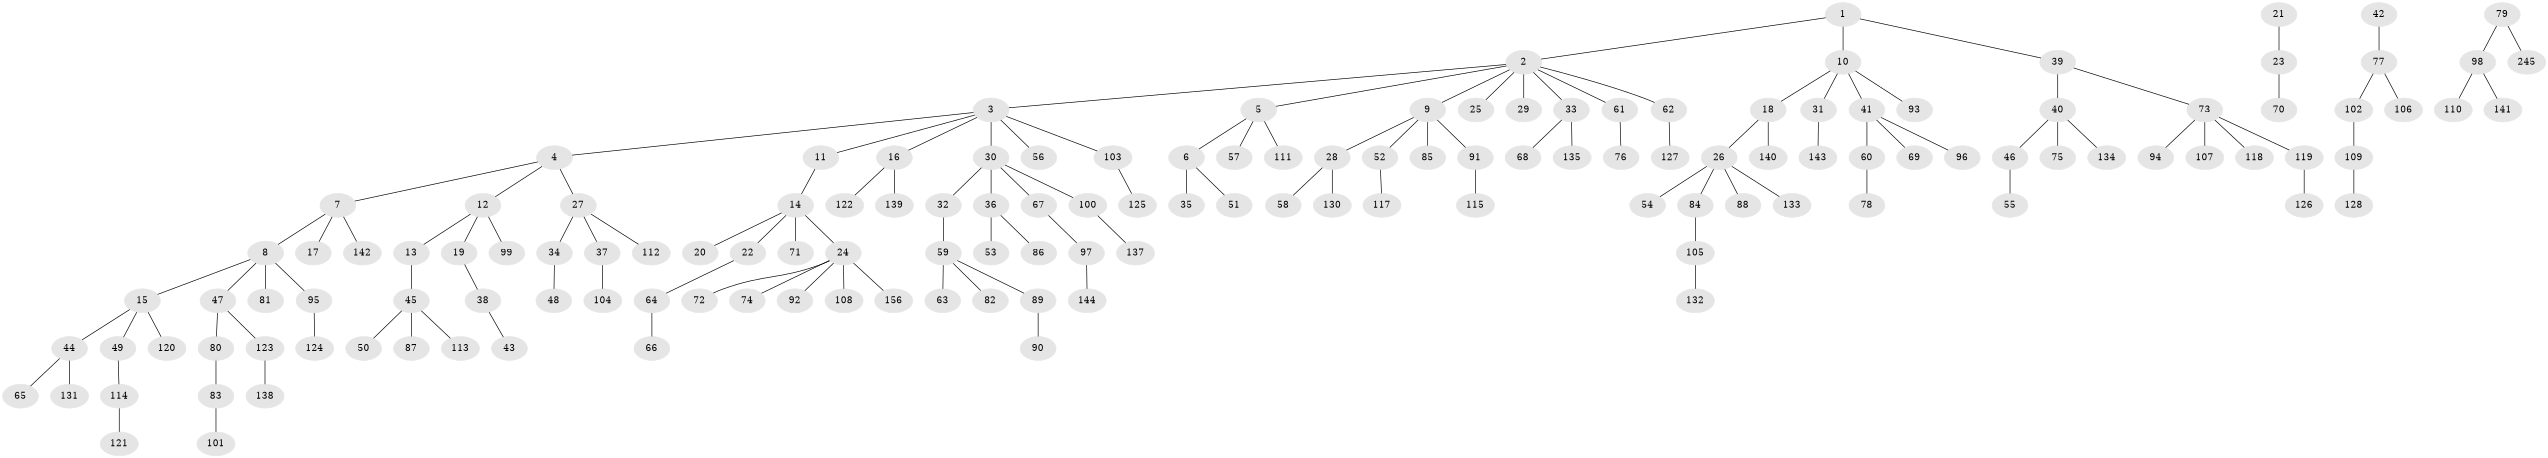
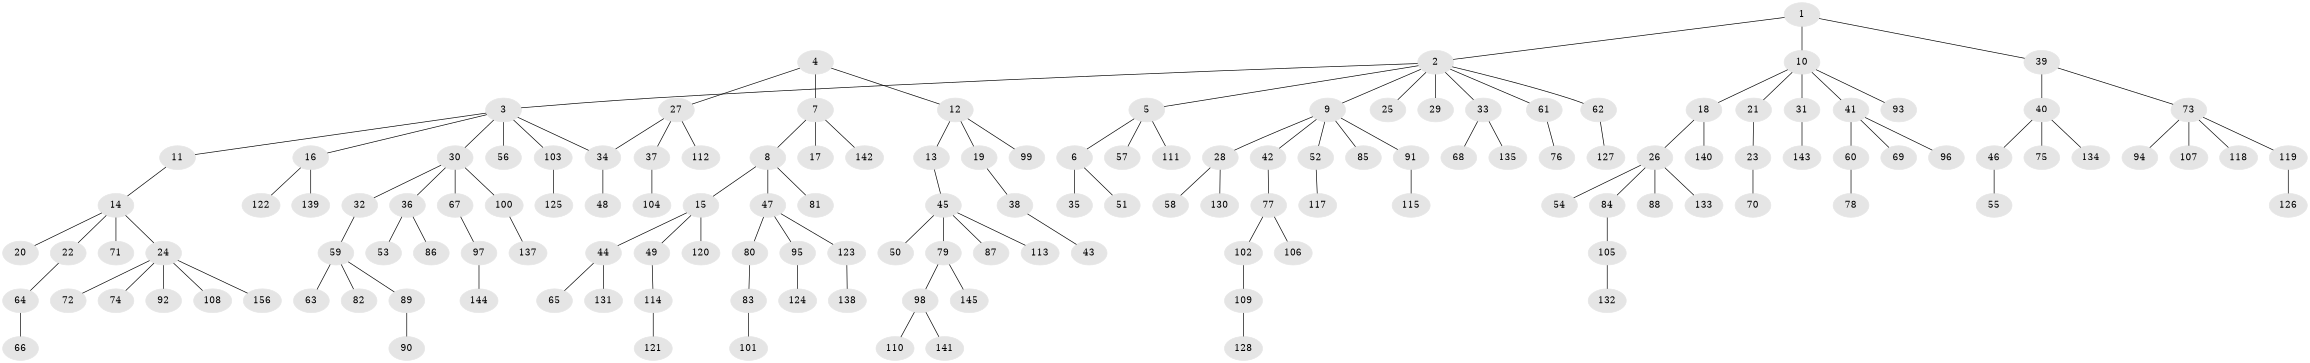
(2527, 62) -> (969, 301)
none -> (1778, 86)
(773, 134) -> (553, 134)
none -> (1298, 134)
none -> (943, 229)
(290, 277) -> (783, 229)
